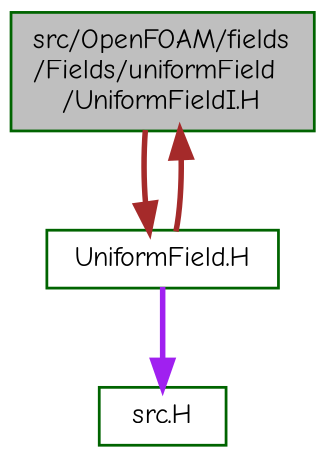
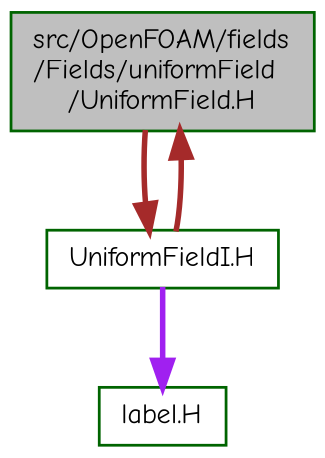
(163, 72) -> (163, 72)
(163, 259) -> (163, 259)
(163, 416) -> (163, 416)
